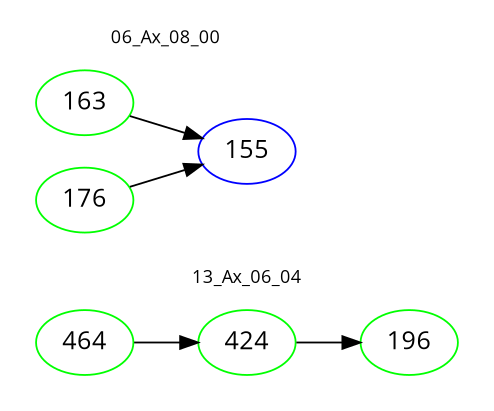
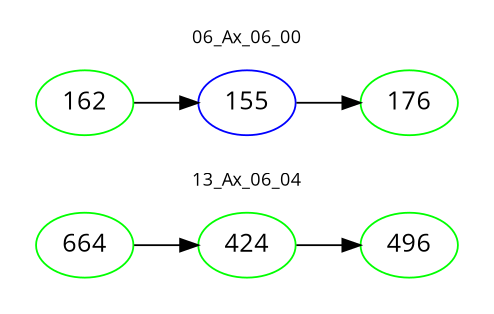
(166, 39) -> (247, 39)
(85, 103) -> (85, 103)
(157, 178) -> (319, 103)
(85, 343) -> (85, 245)
(409, 343) -> (409, 245)
